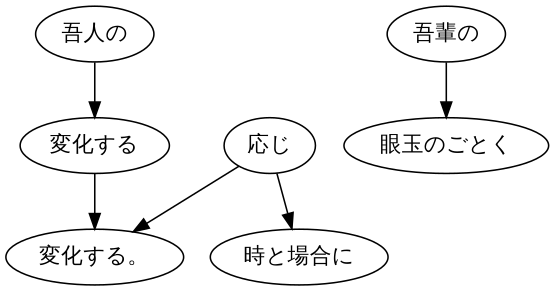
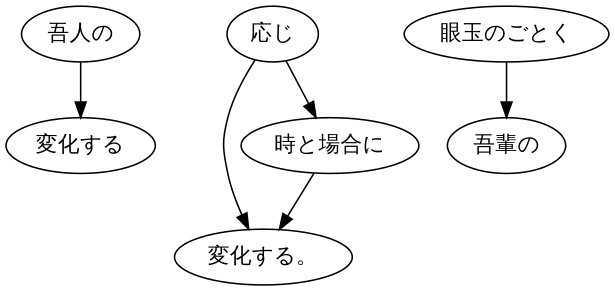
(446, 82) -> (507, 82)
(95, 194) -> (301, 195)
